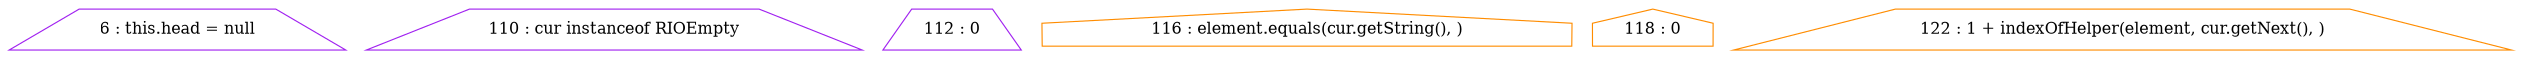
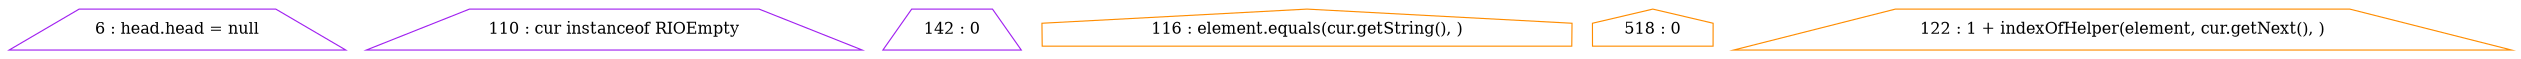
(177, 30) -> (177, 30)
(952, 30) -> (952, 30)
(1653, 30) -> (1653, 30)
